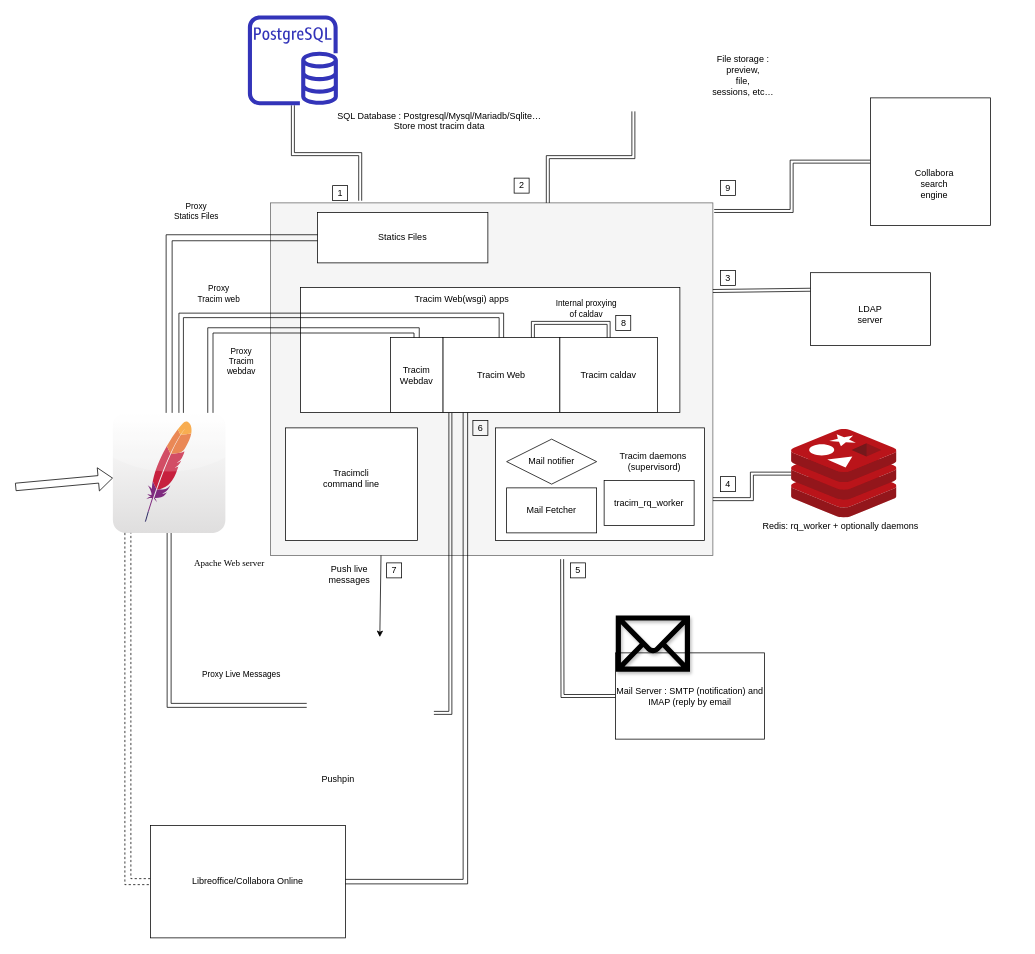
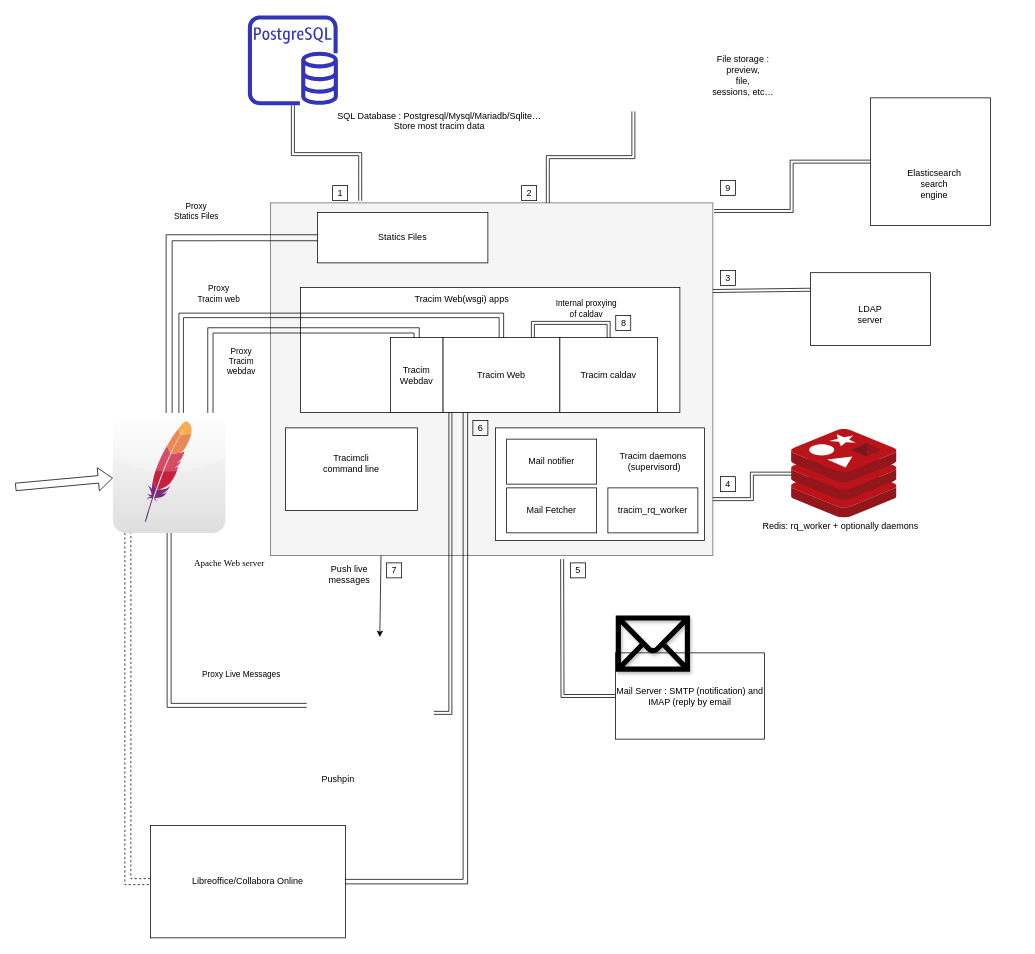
(935, 184) -> (935, 184)
(522, 186) -> (529, 193)
(552, 462) -> (552, 462)
(351, 484) -> (351, 469)
(649, 503) -> (653, 510)
